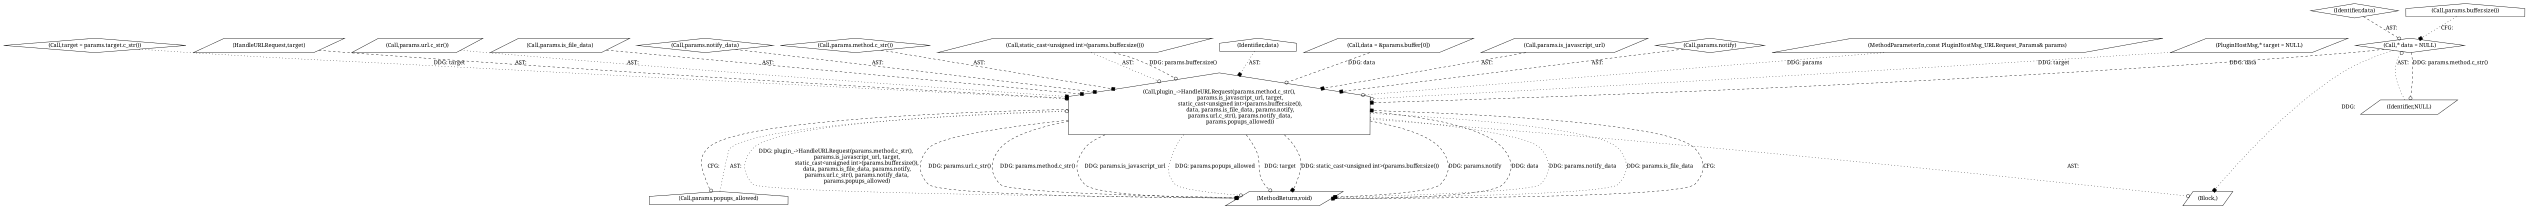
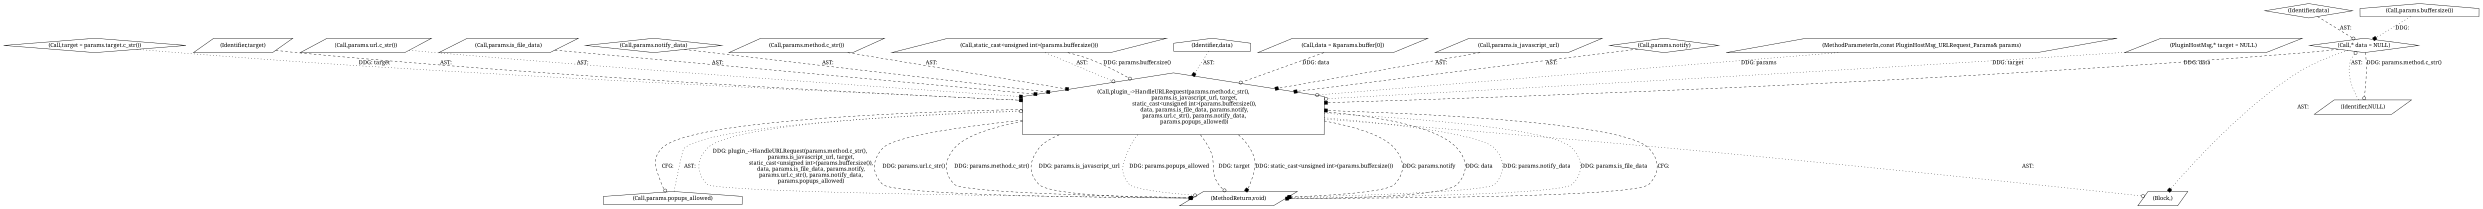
(2448, 28) -> (2403, 28)
(269, 45) -> (243, 45)
(855, 45) -> (807, 45)
(2349, 107) -> (2304, 107)
